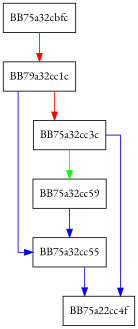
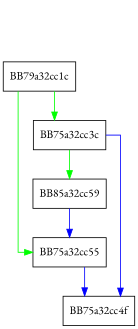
(39, 18) -> none
(55, 102) -> (55, 102)
(18, 175) -> (18, 175)
(70, 194) -> (70, 194)
(99, 311) -> (99, 311)
